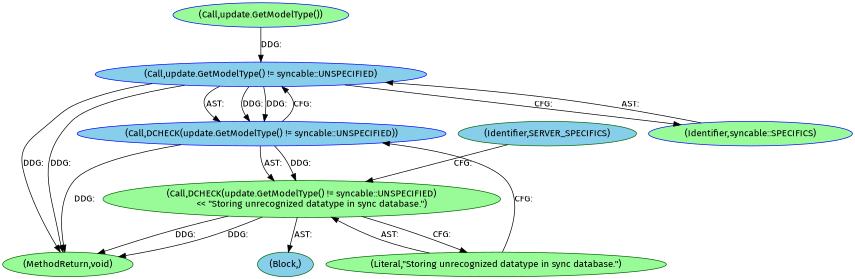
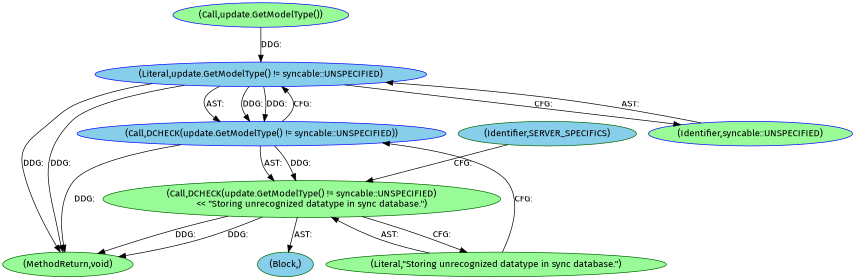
(261, 74) -> (261, 74)
(750, 134) -> (750, 134)
